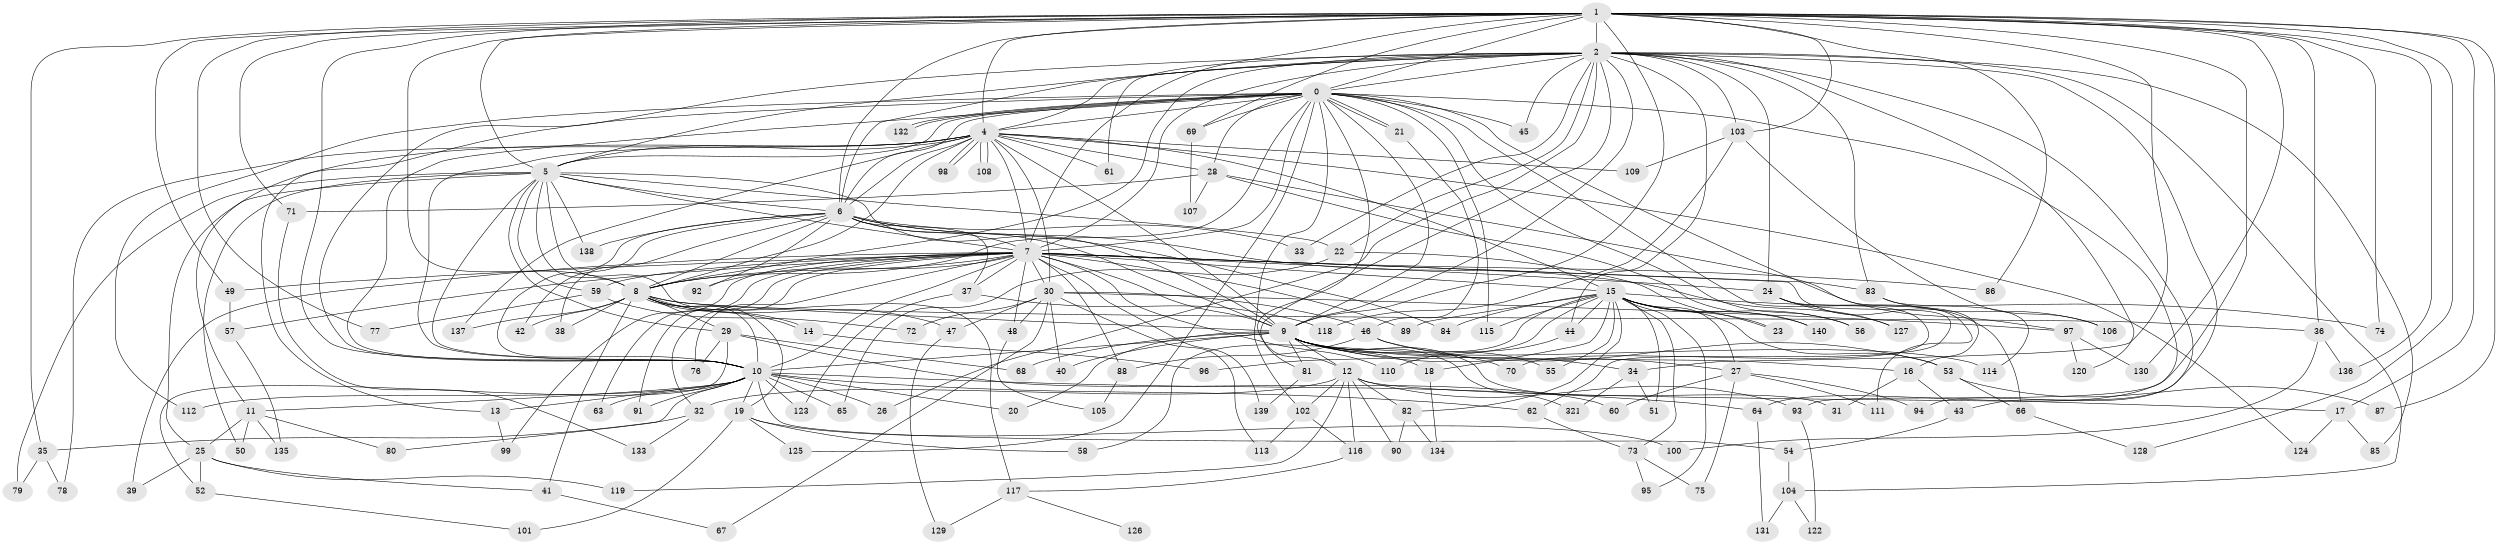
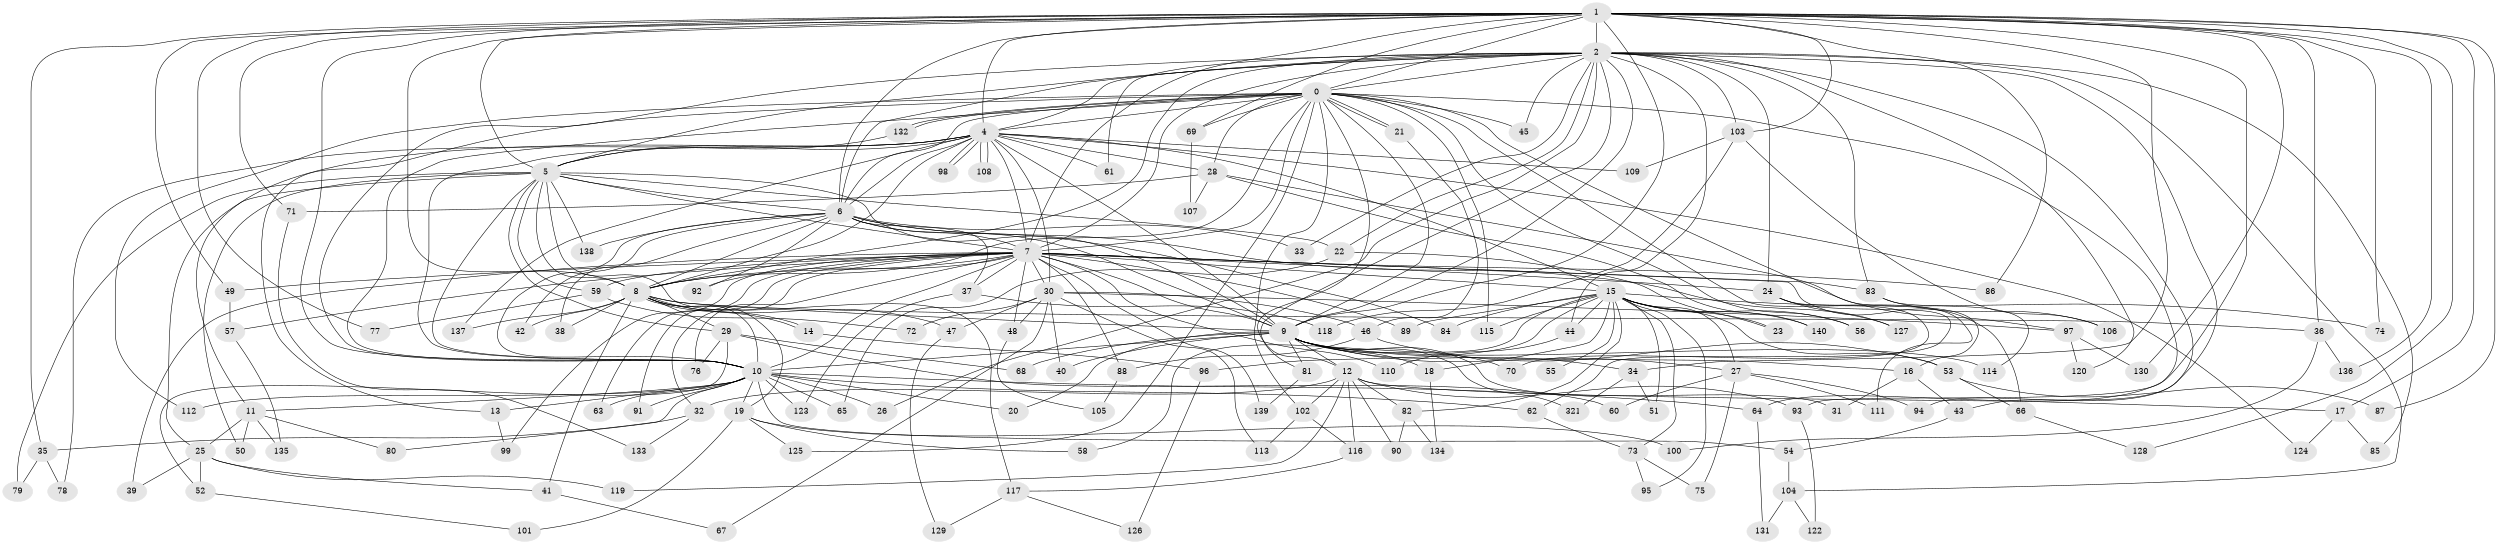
(931, 136) -> (722, 148)
(1459, 352) -> none
none -> (1170, 452)
